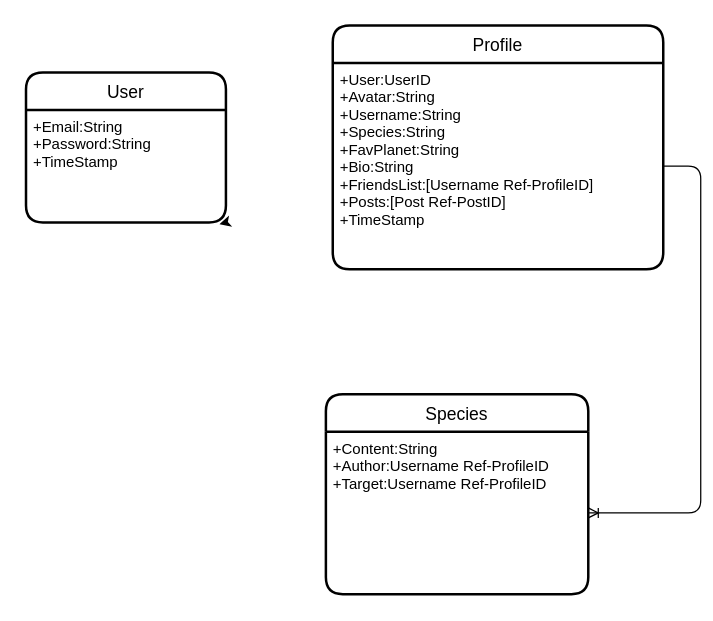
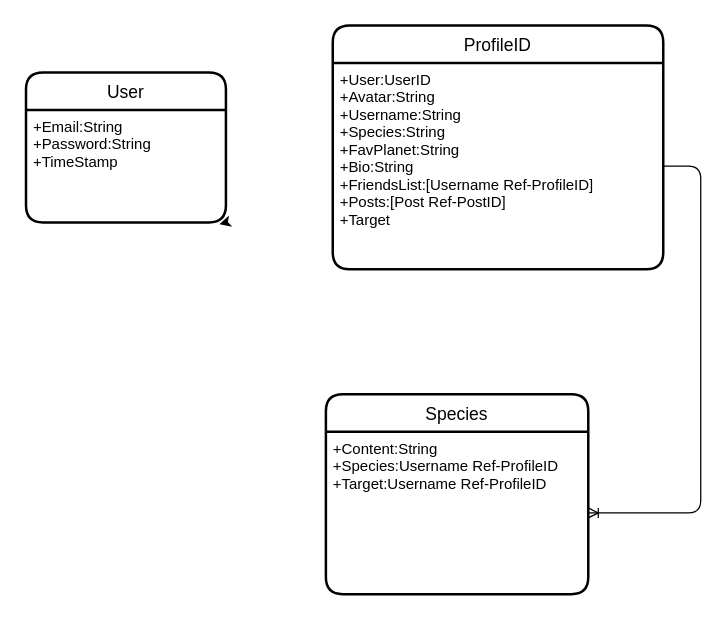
(497, 45) -> (497, 45)
(388, 80) -> (388, 80)
(392, 449) -> (392, 449)
